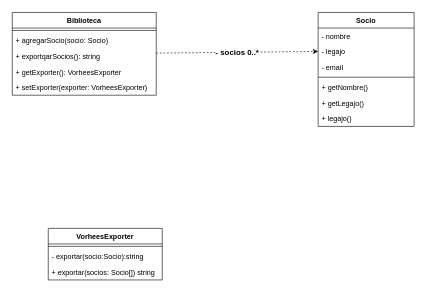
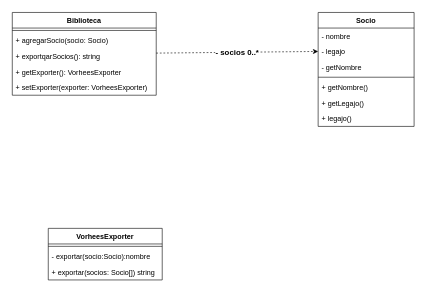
(333, 67) -> (343, 67)
(106, 257) -> (107, 257)
